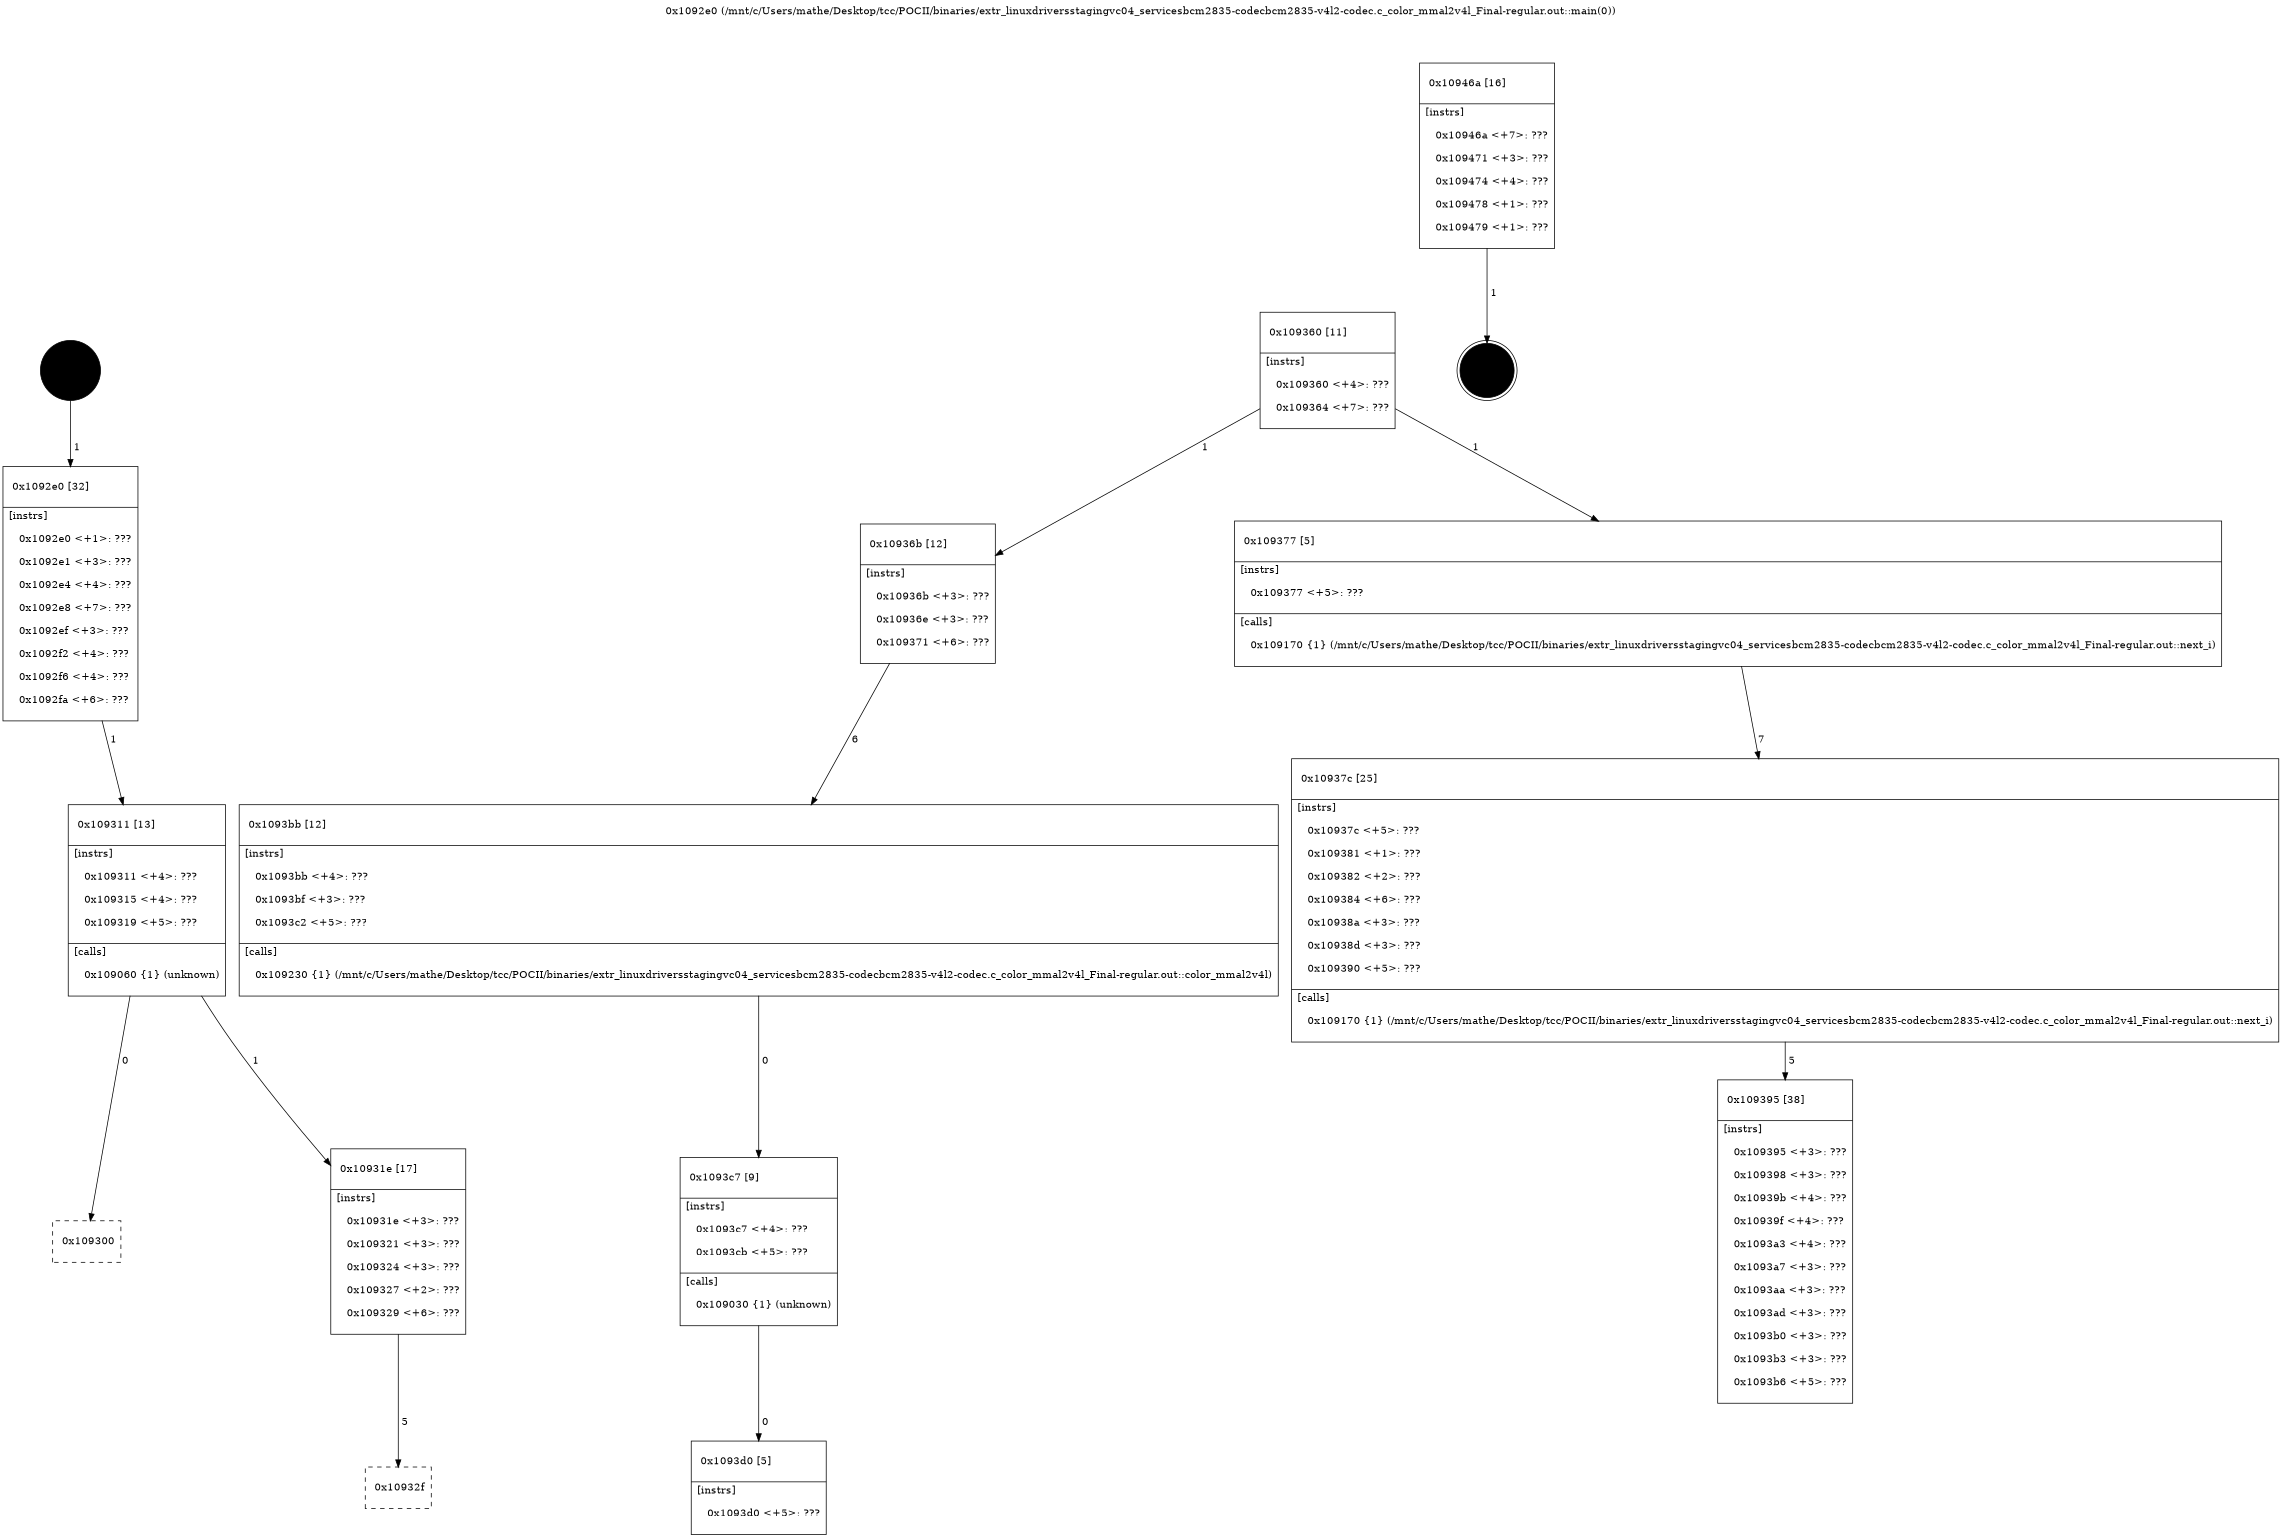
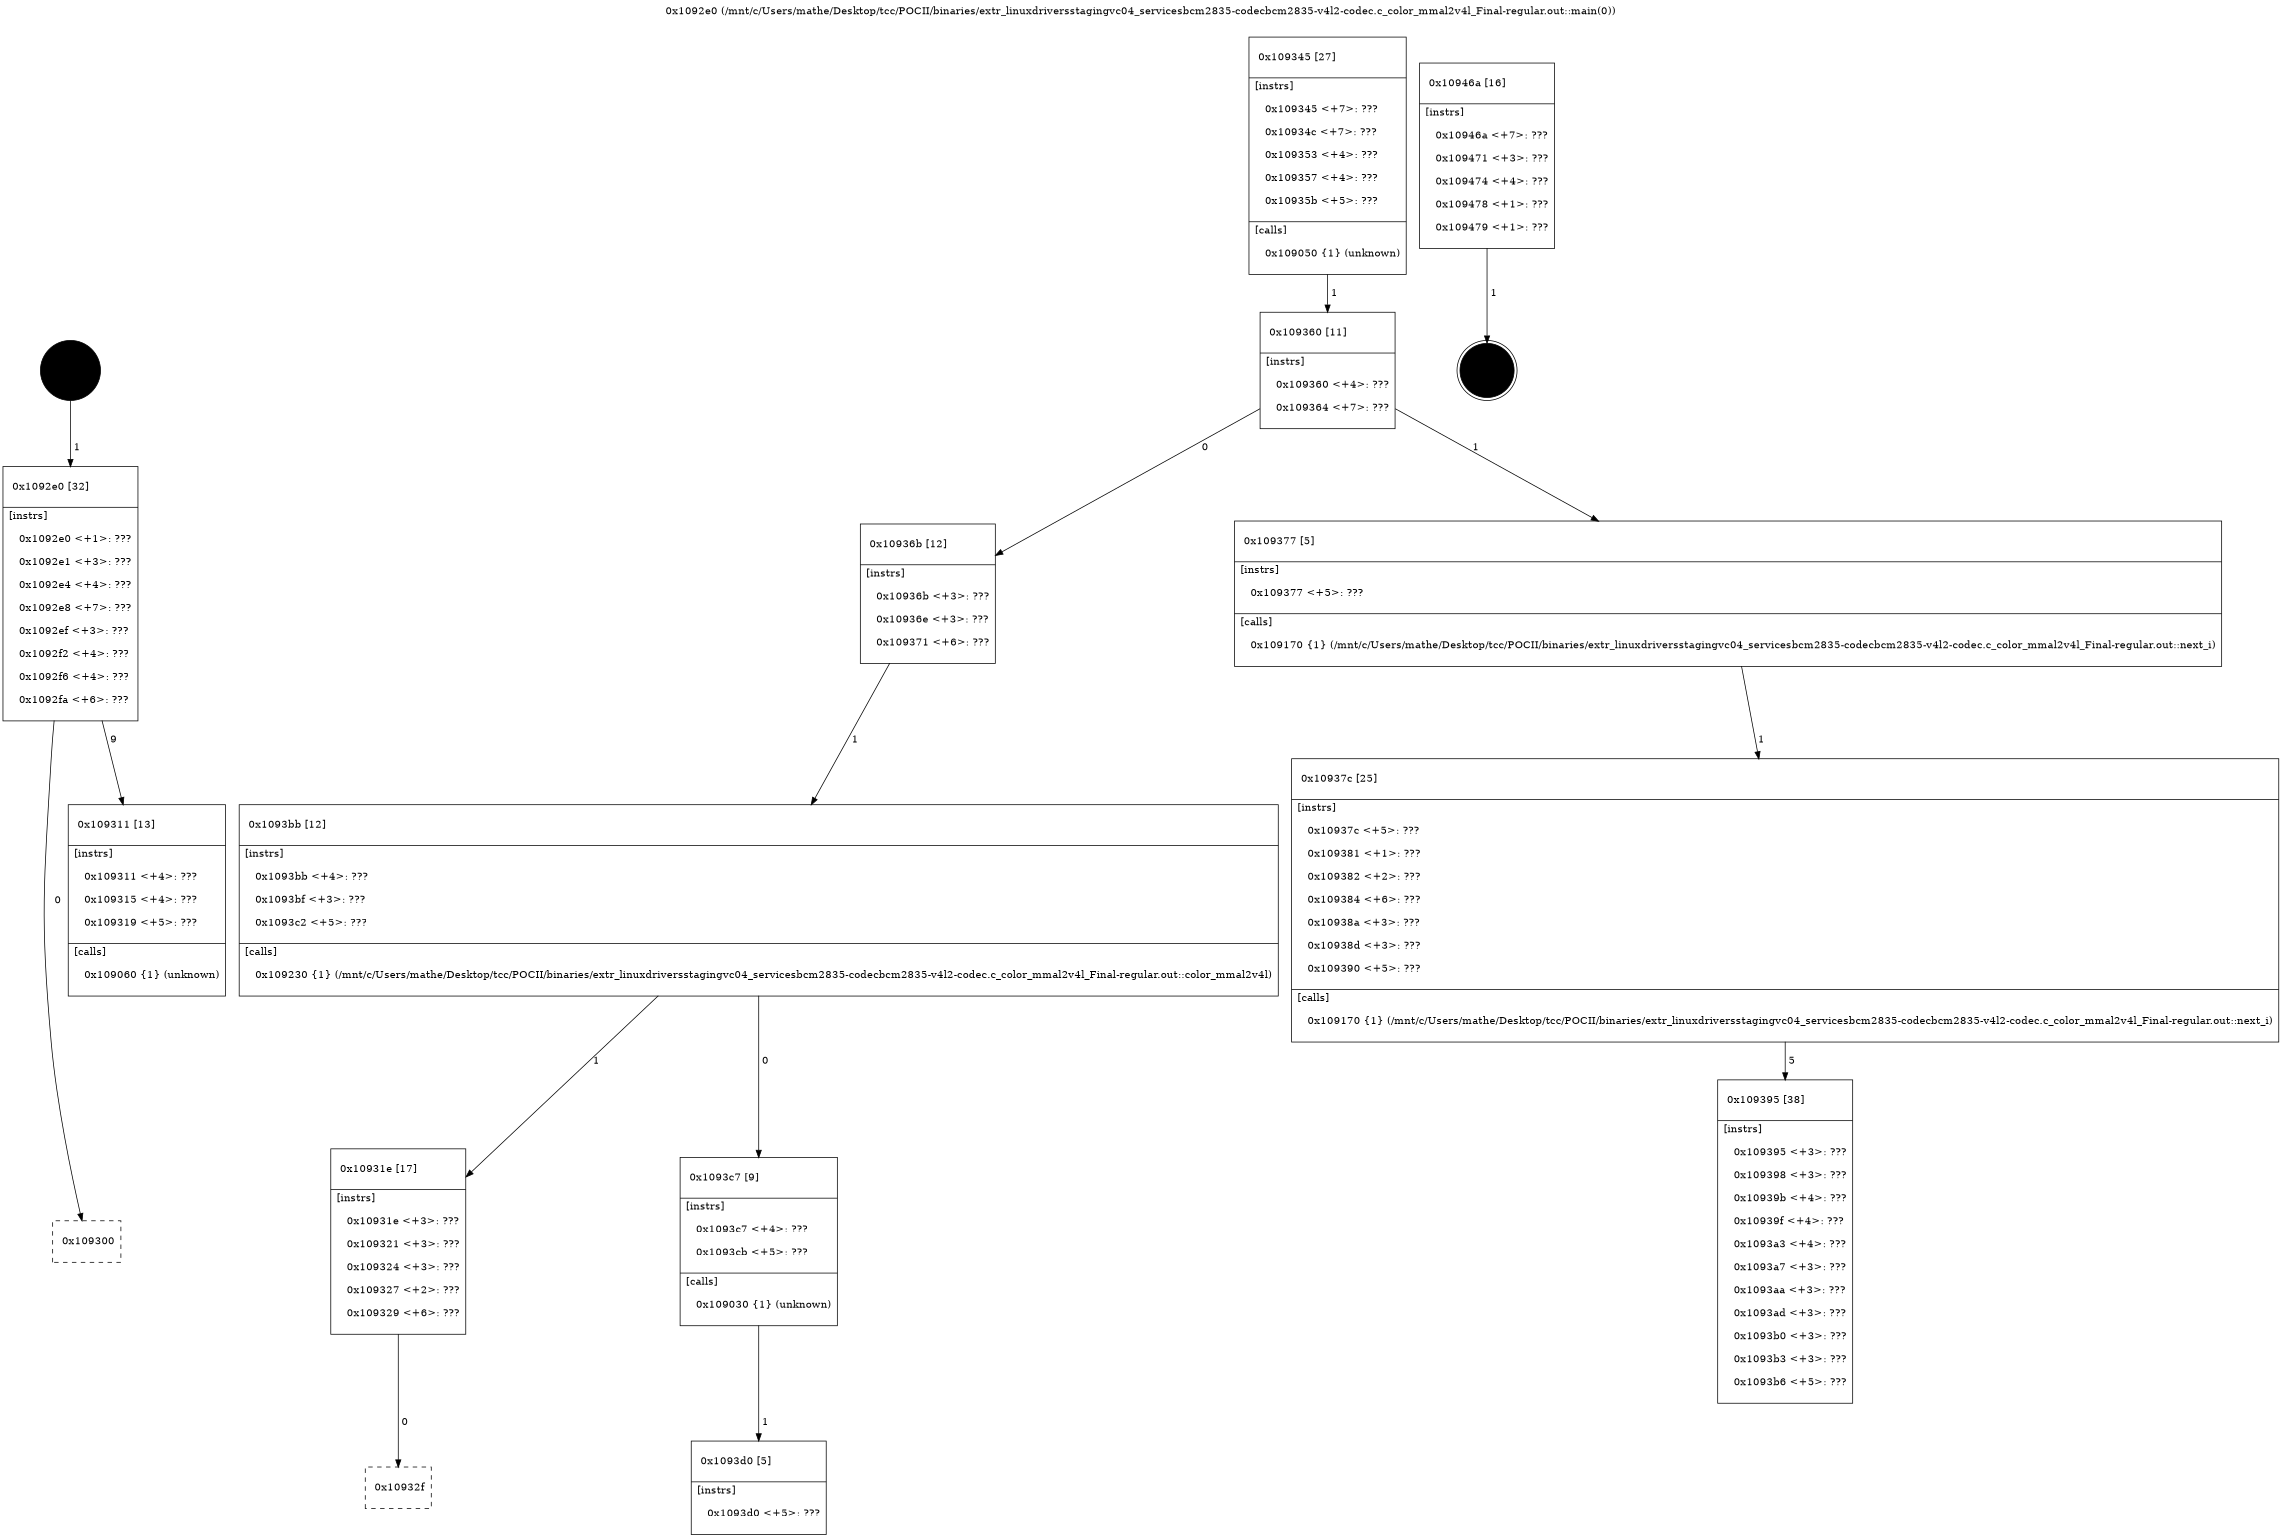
none -> (1328, 156)
(1204, 448) -> (1204, 448)
(112, 740) -> (112, 740)
(854, 740) -> (854, 740)
(1760, 740) -> (1760, 740)
(261, 1080) -> (565, 1084)
(111, 1105) -> (46, 968)
(403, 1422) -> (403, 1422)
(764, 1422) -> (764, 1422)
